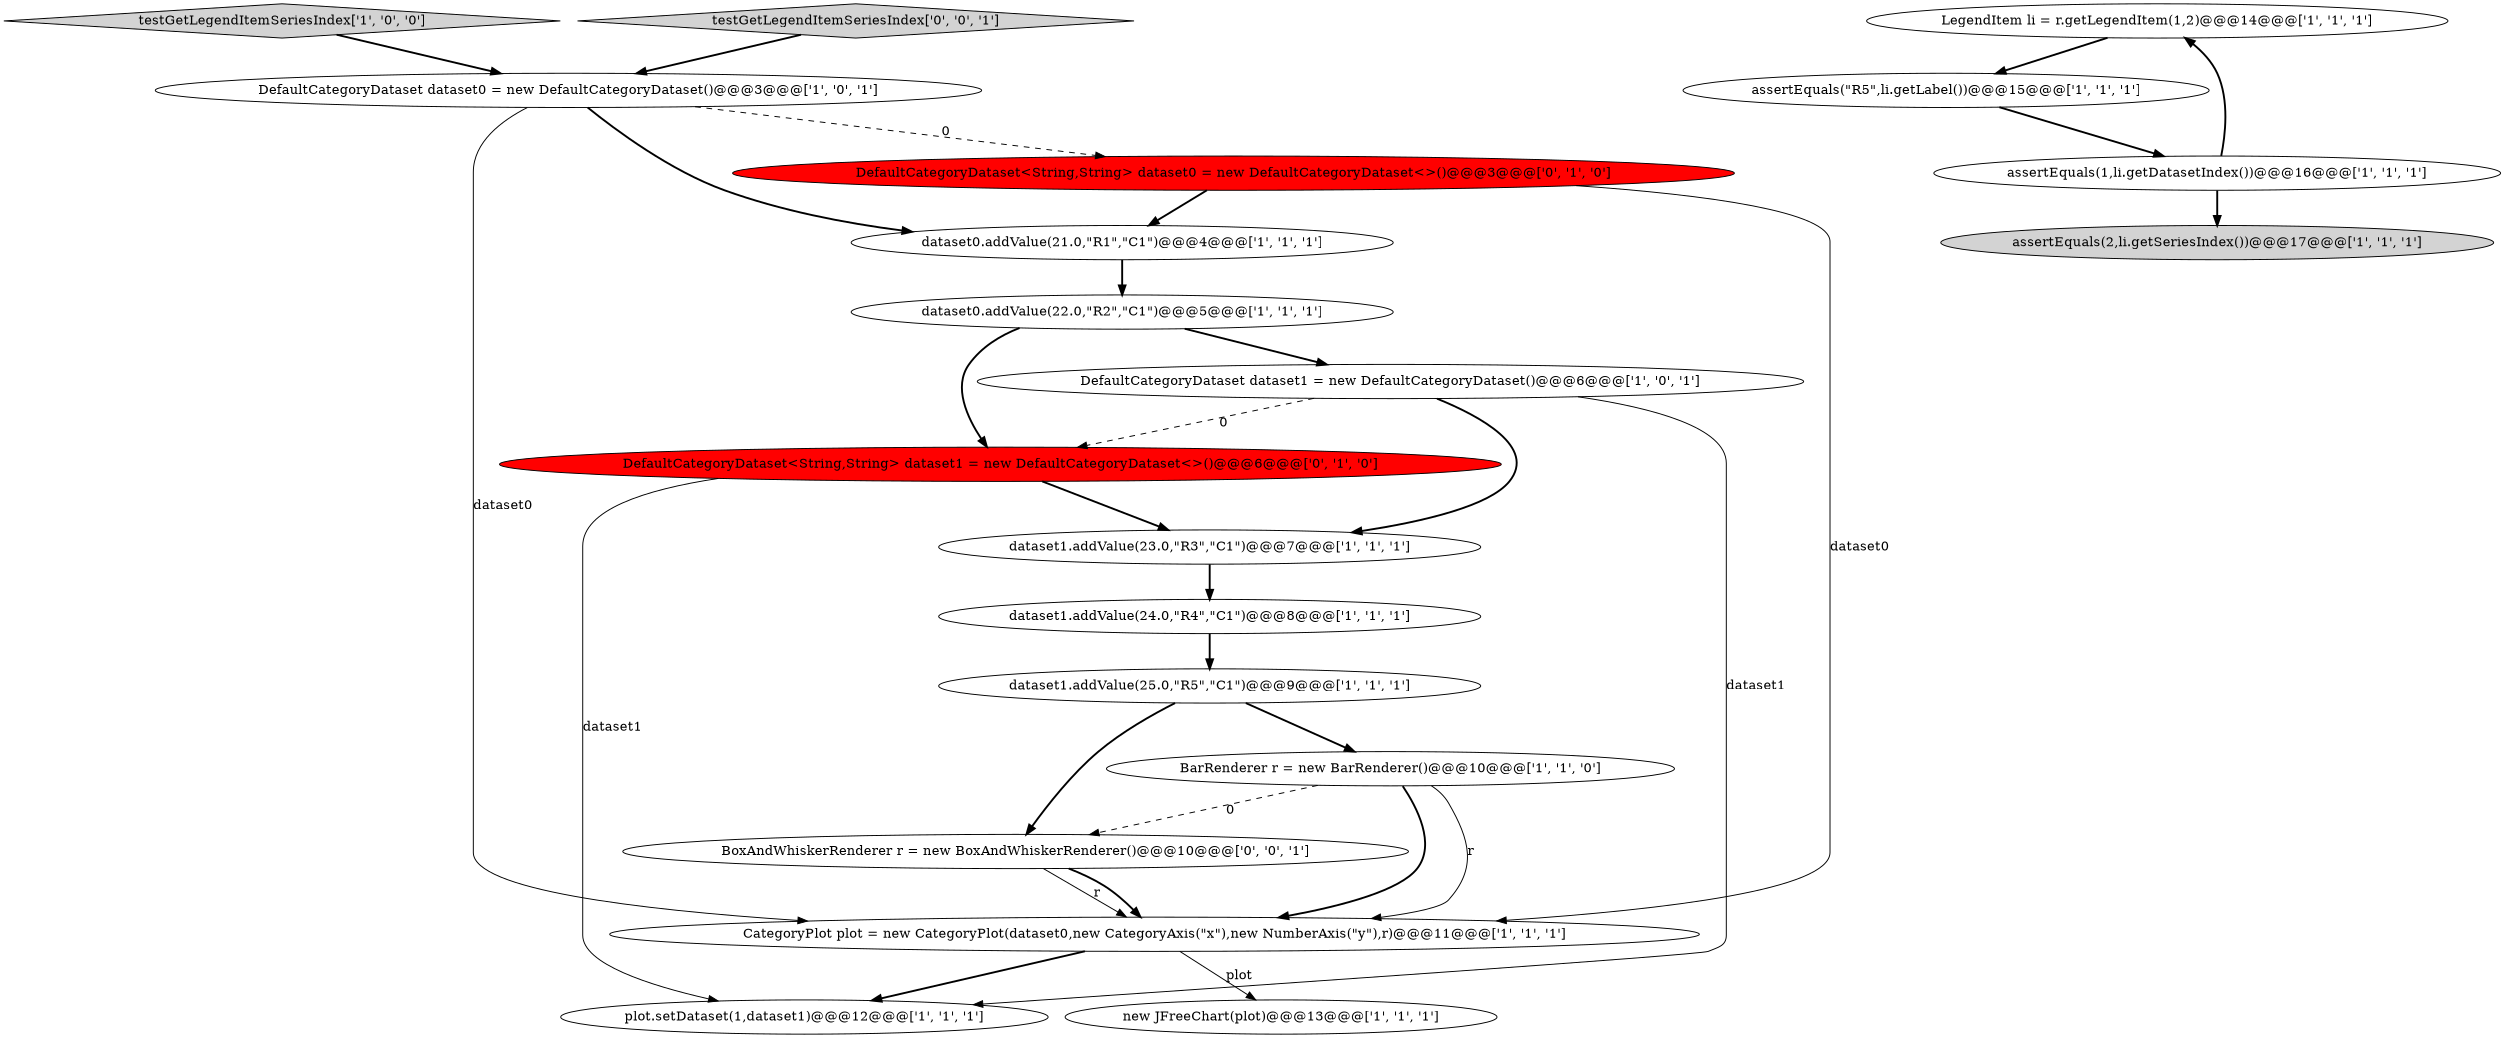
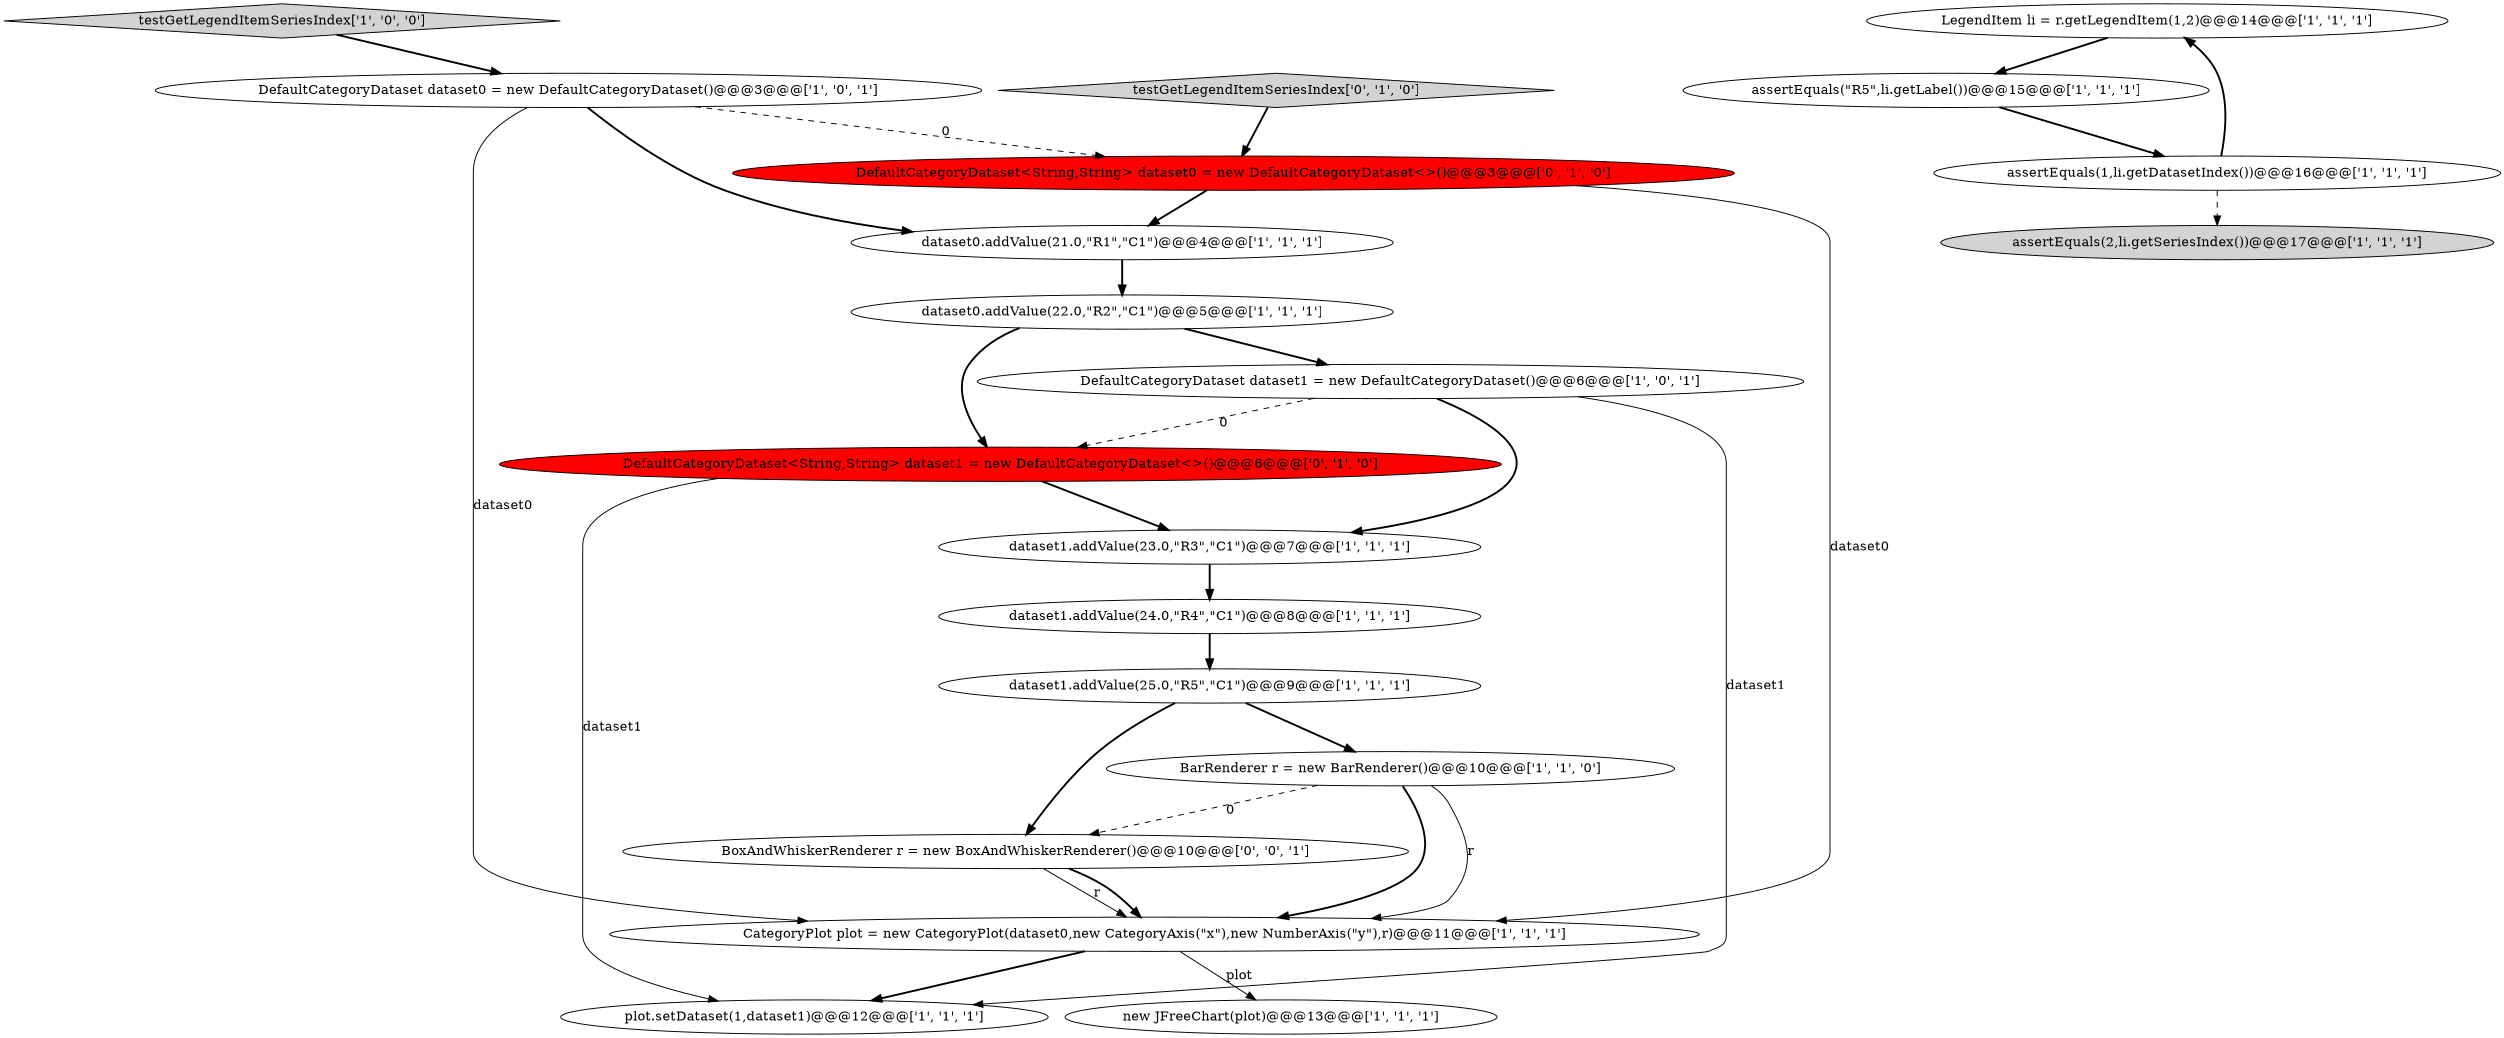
(856, 21) -> none
none -> (1276, 90)
(2217, 203) -> (2217, 203)
